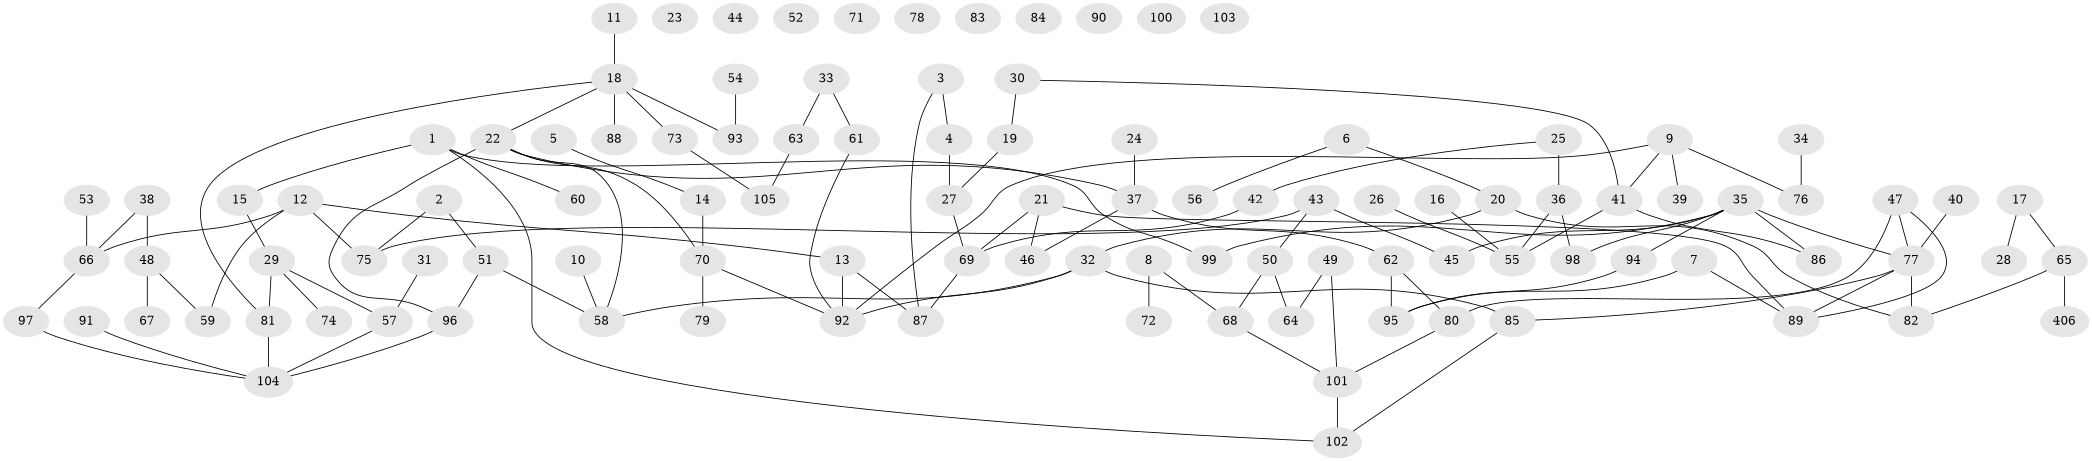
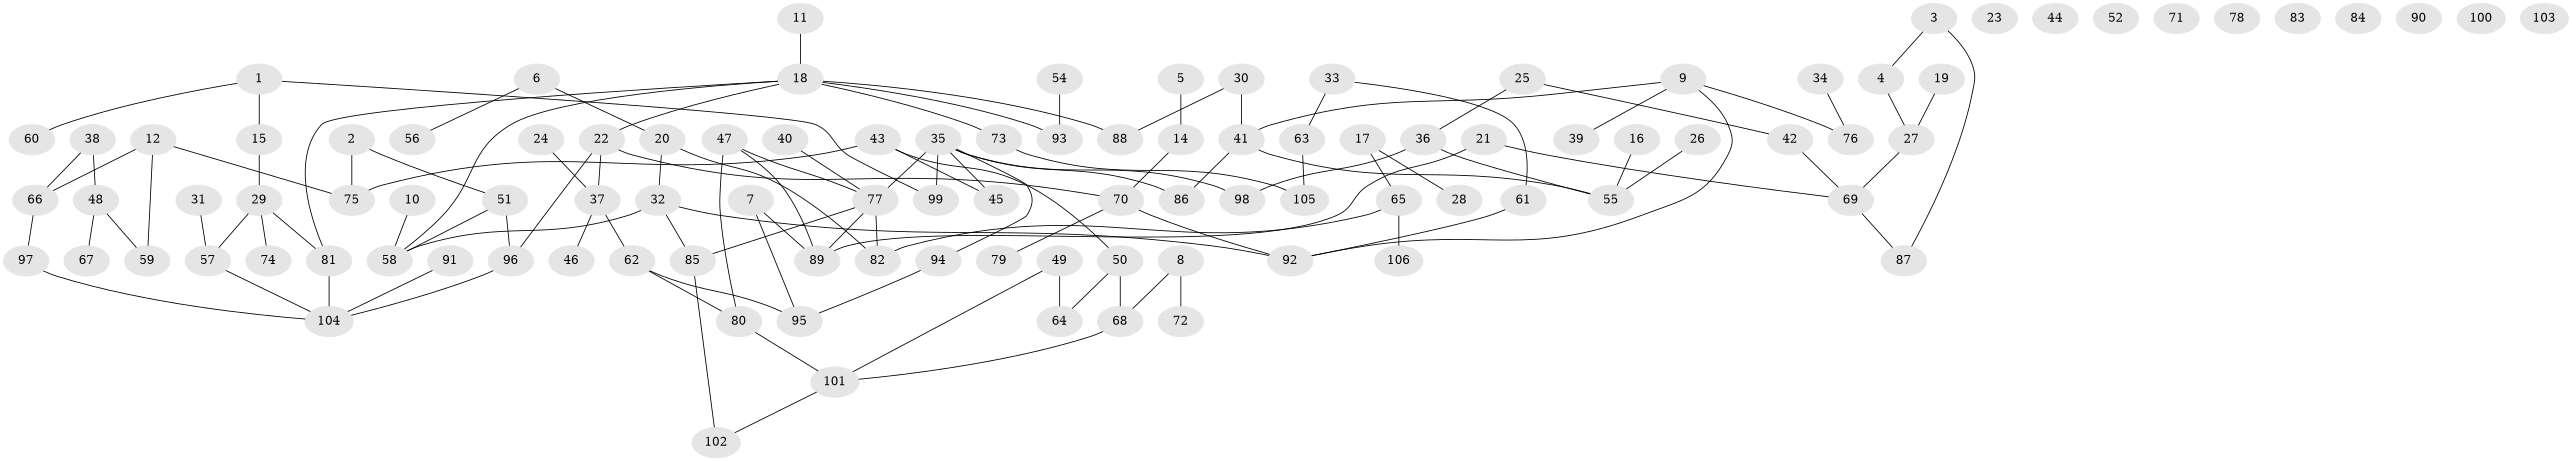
(1014, 109) -> (1187, 106)
(613, 194) -> (561, 108)
(87, 200) -> none
(1035, 228) -> none
(843, 261) -> none
(2065, 322) -> (1399, 261)
(812, 402) -> none
